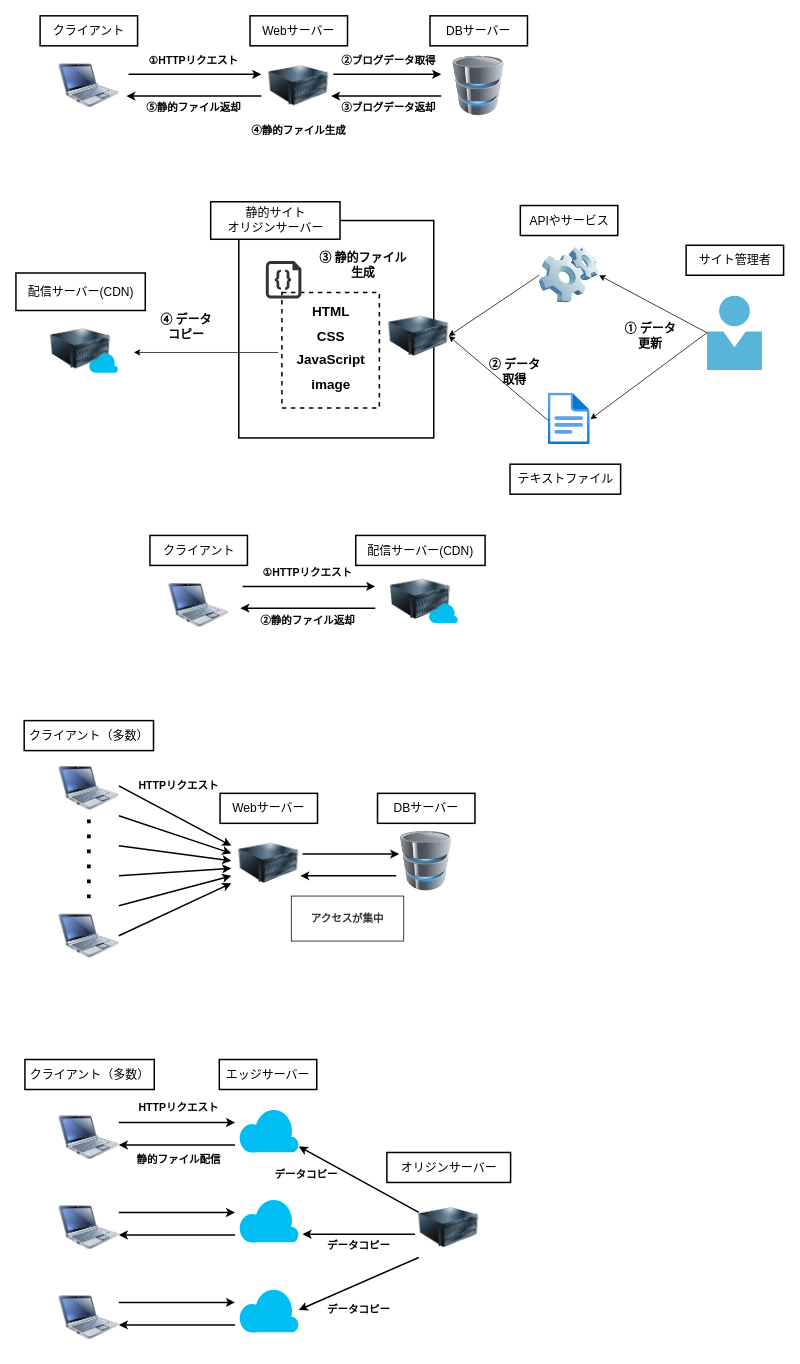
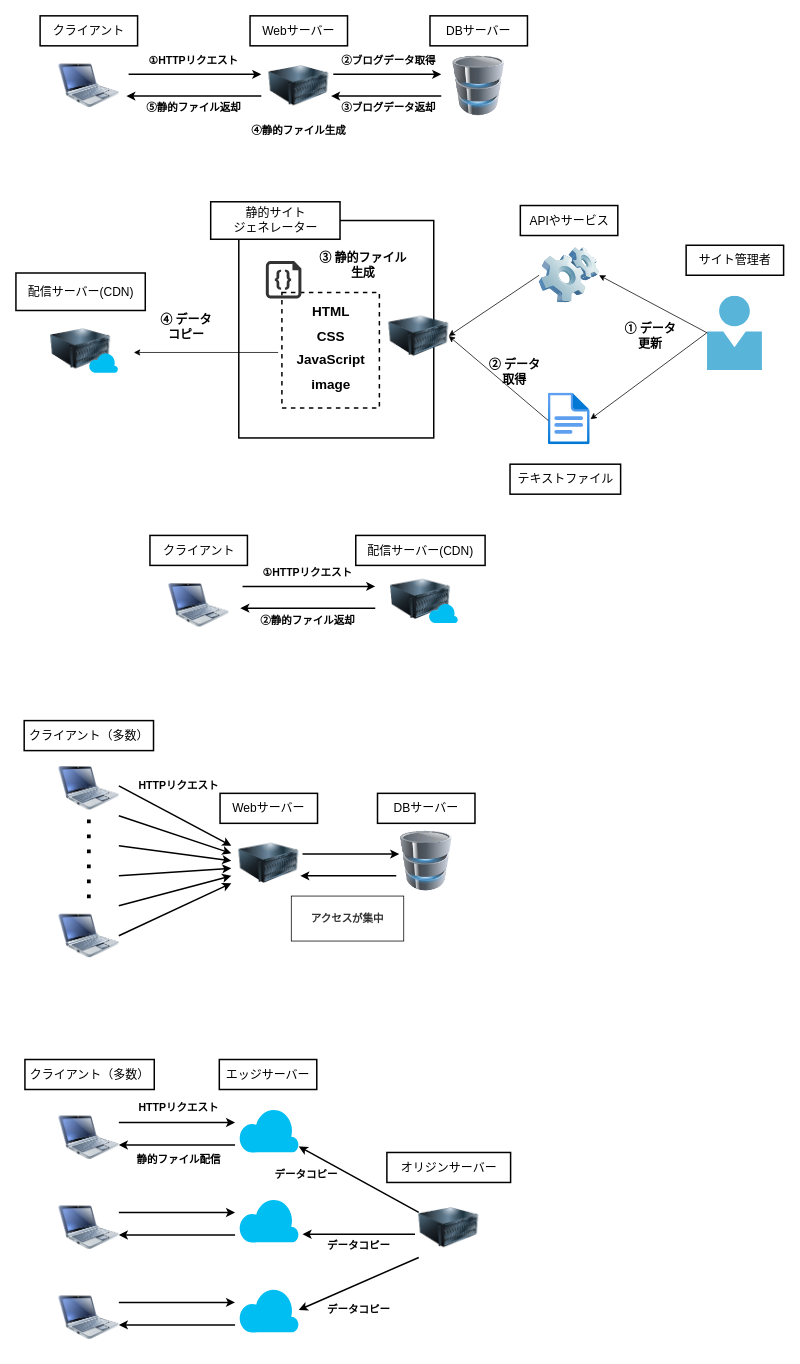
(276, 220) -> (276, 220)
